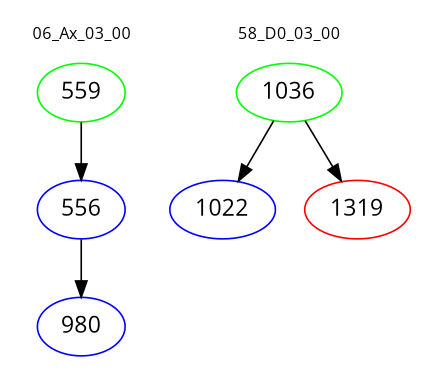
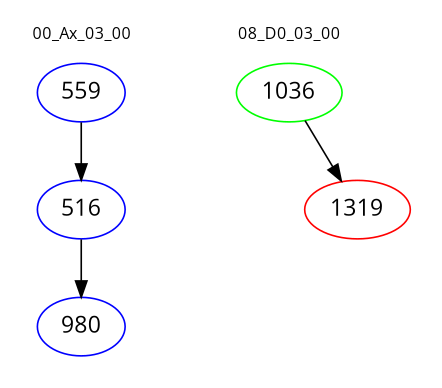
(82, 35) -> (82, 35)
(290, 35) -> (290, 35)
(81, 93) -> (81, 93)
(81, 210) -> (81, 210)
(223, 210) -> none
